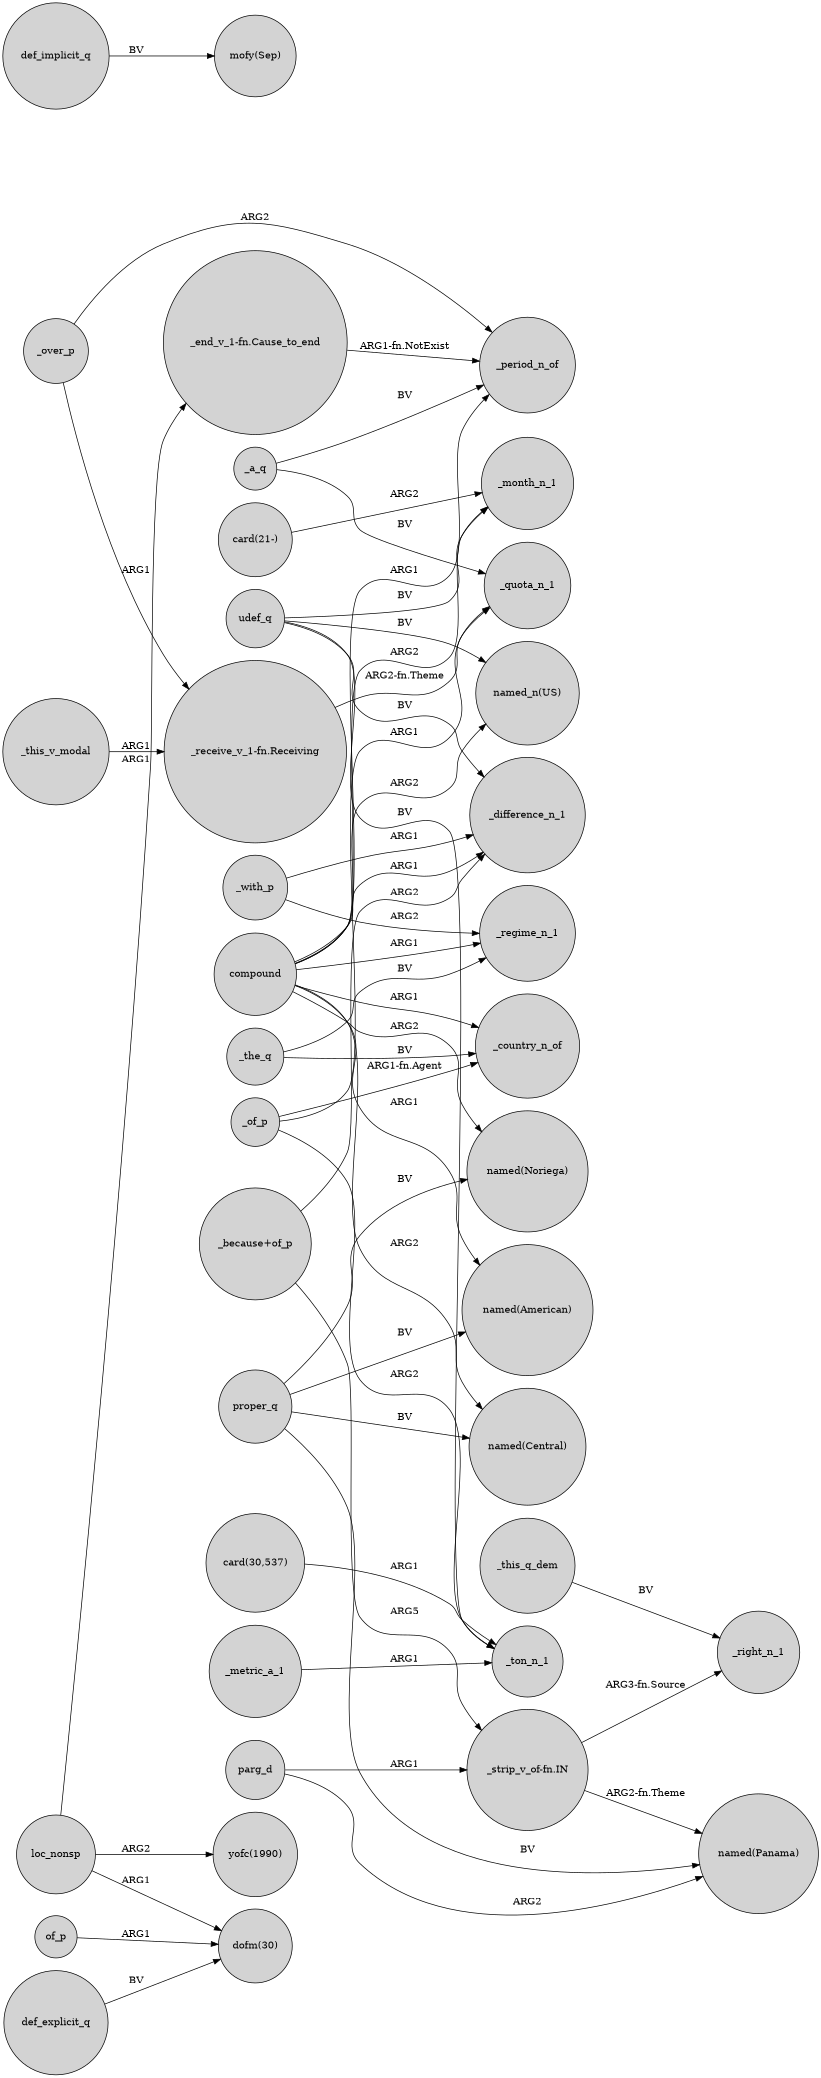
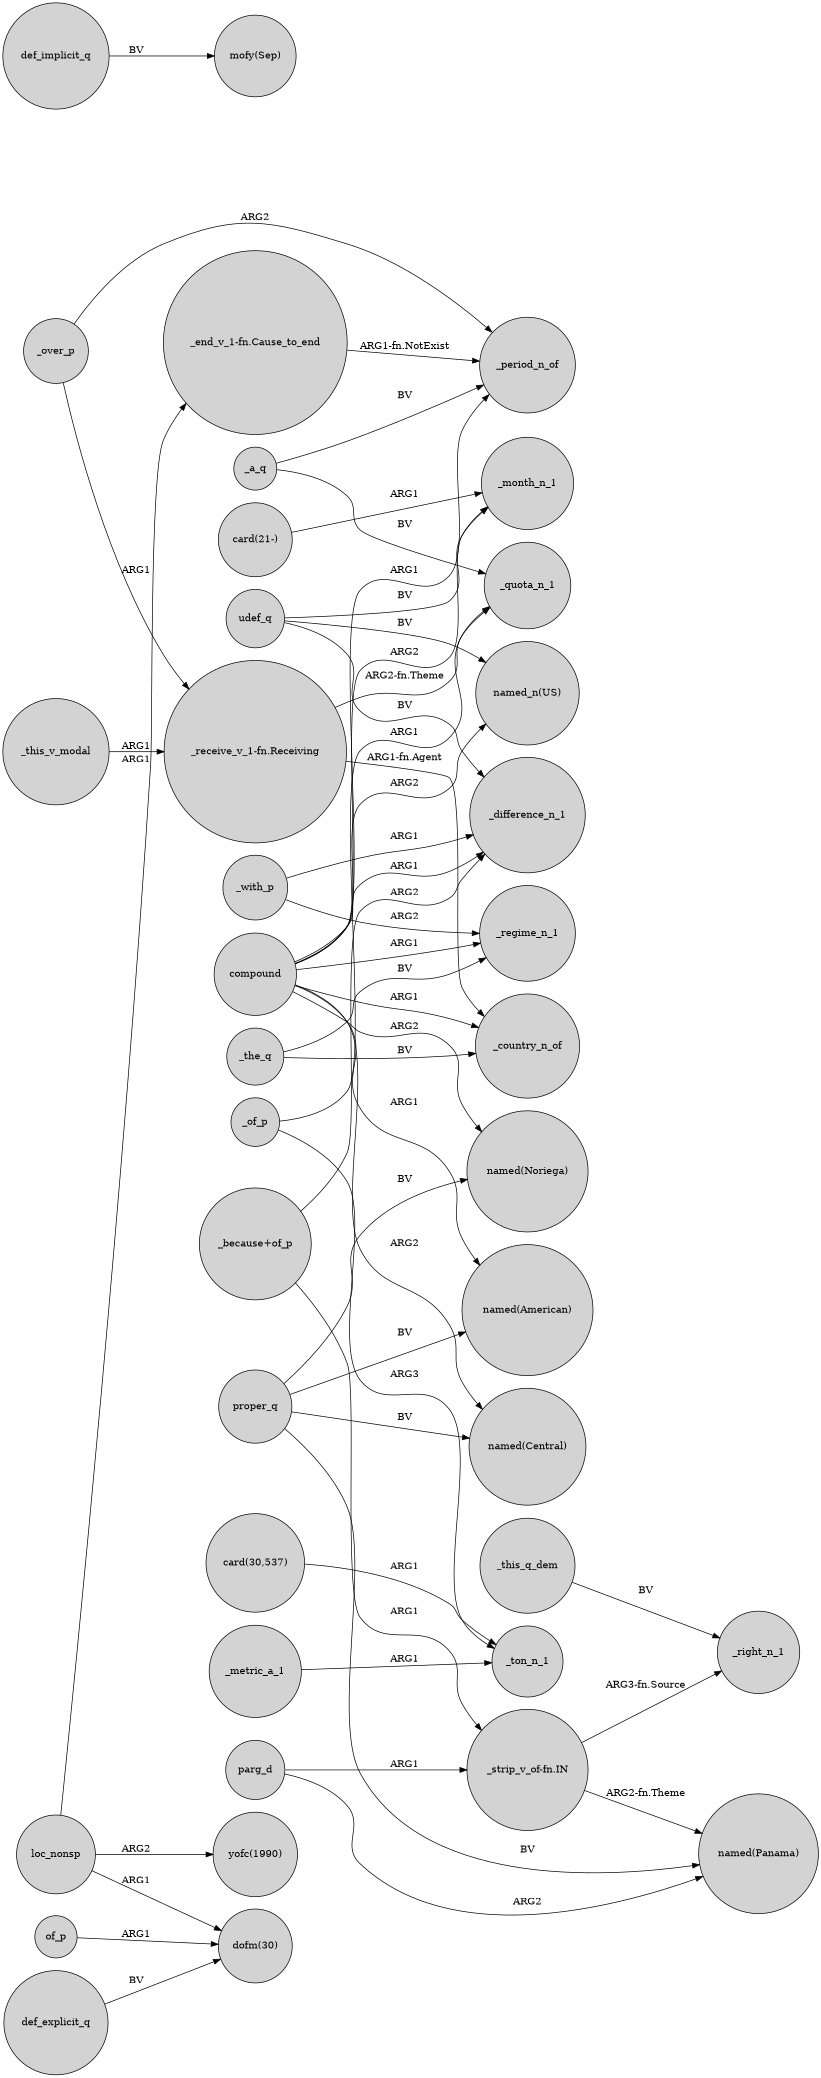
(405, 494) -> (405, 494)
(460, 1047) -> none
(375, 1092) -> (458, 845)
(405, 1375) -> (405, 1375)
(405, 1612) -> (405, 1612)
